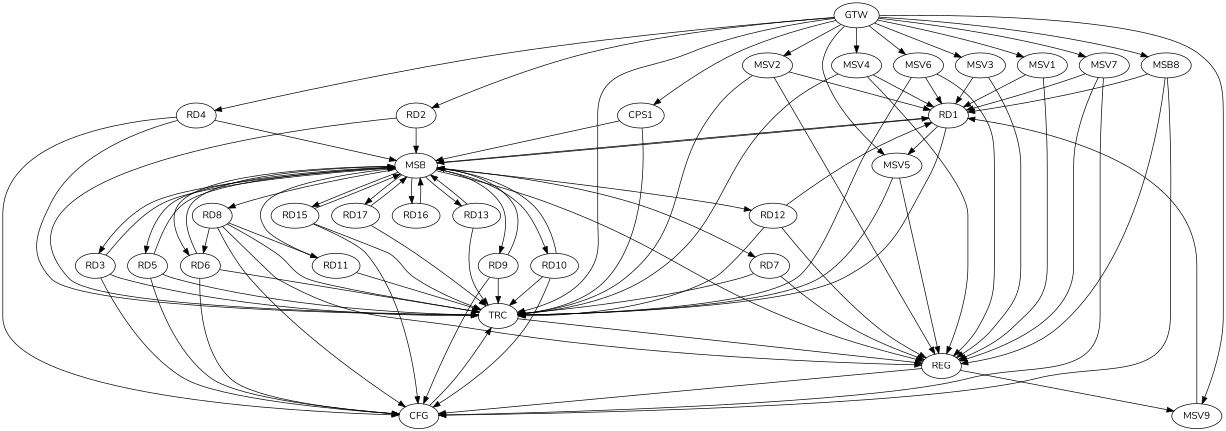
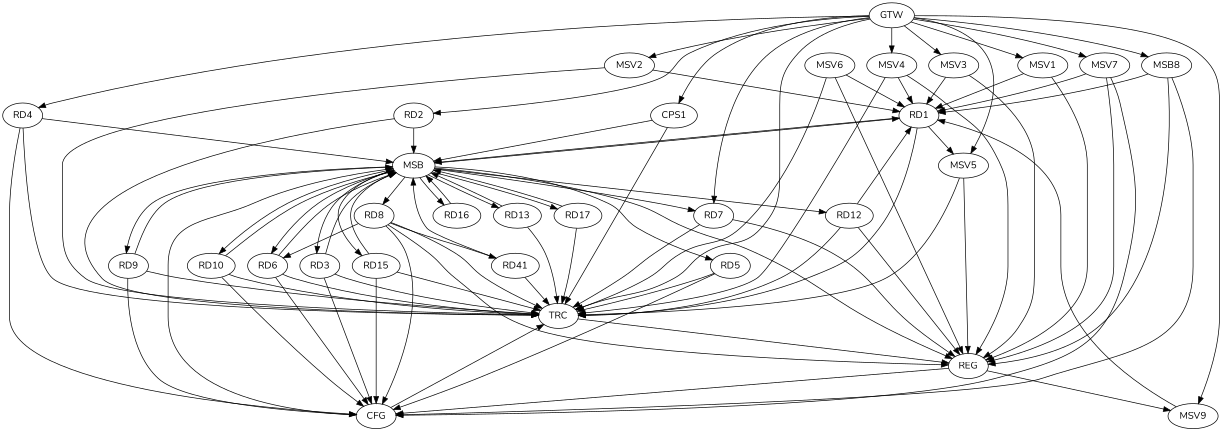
(885, 38) -> (753, 71)
(255, 181) -> (168, 281)
(853, 213) -> none
(336, 266) -> (515, 266)
